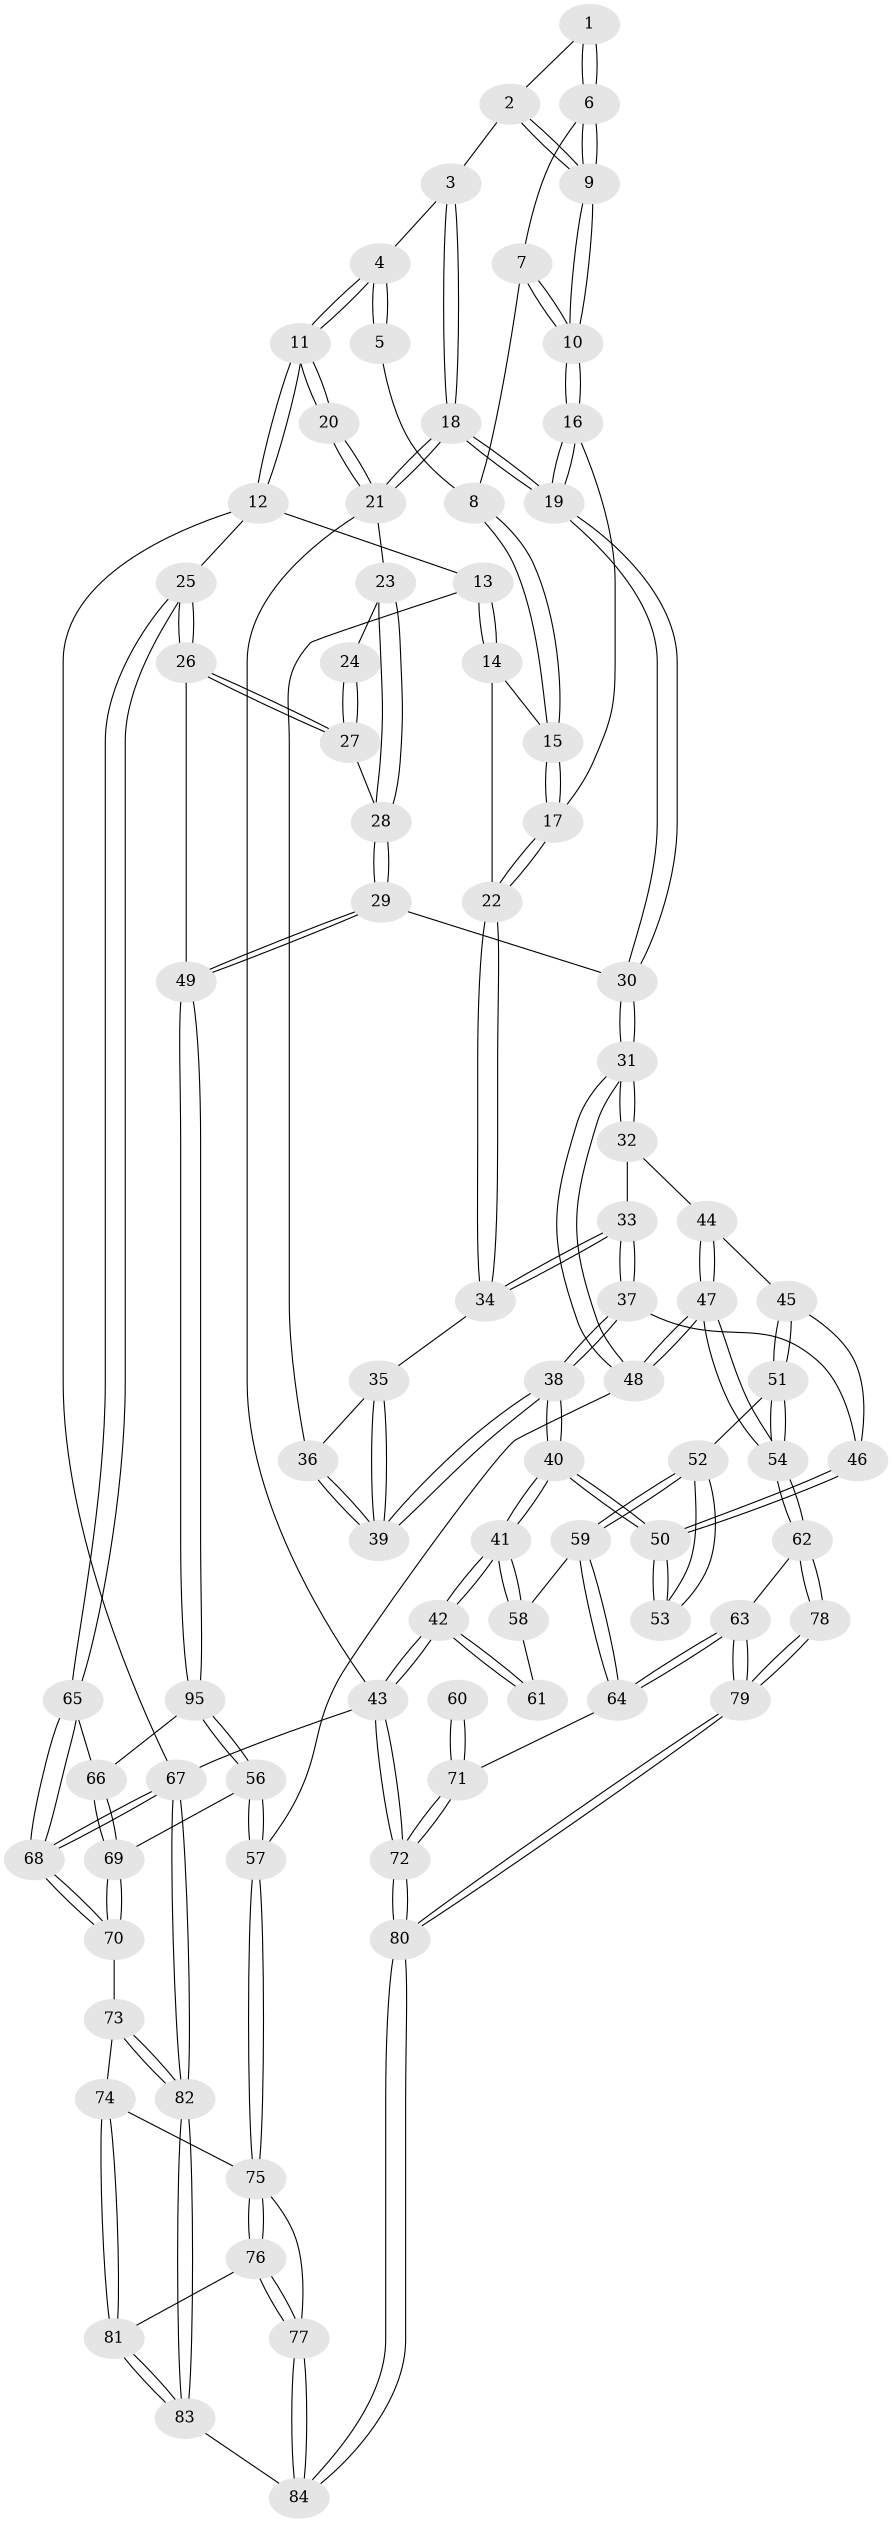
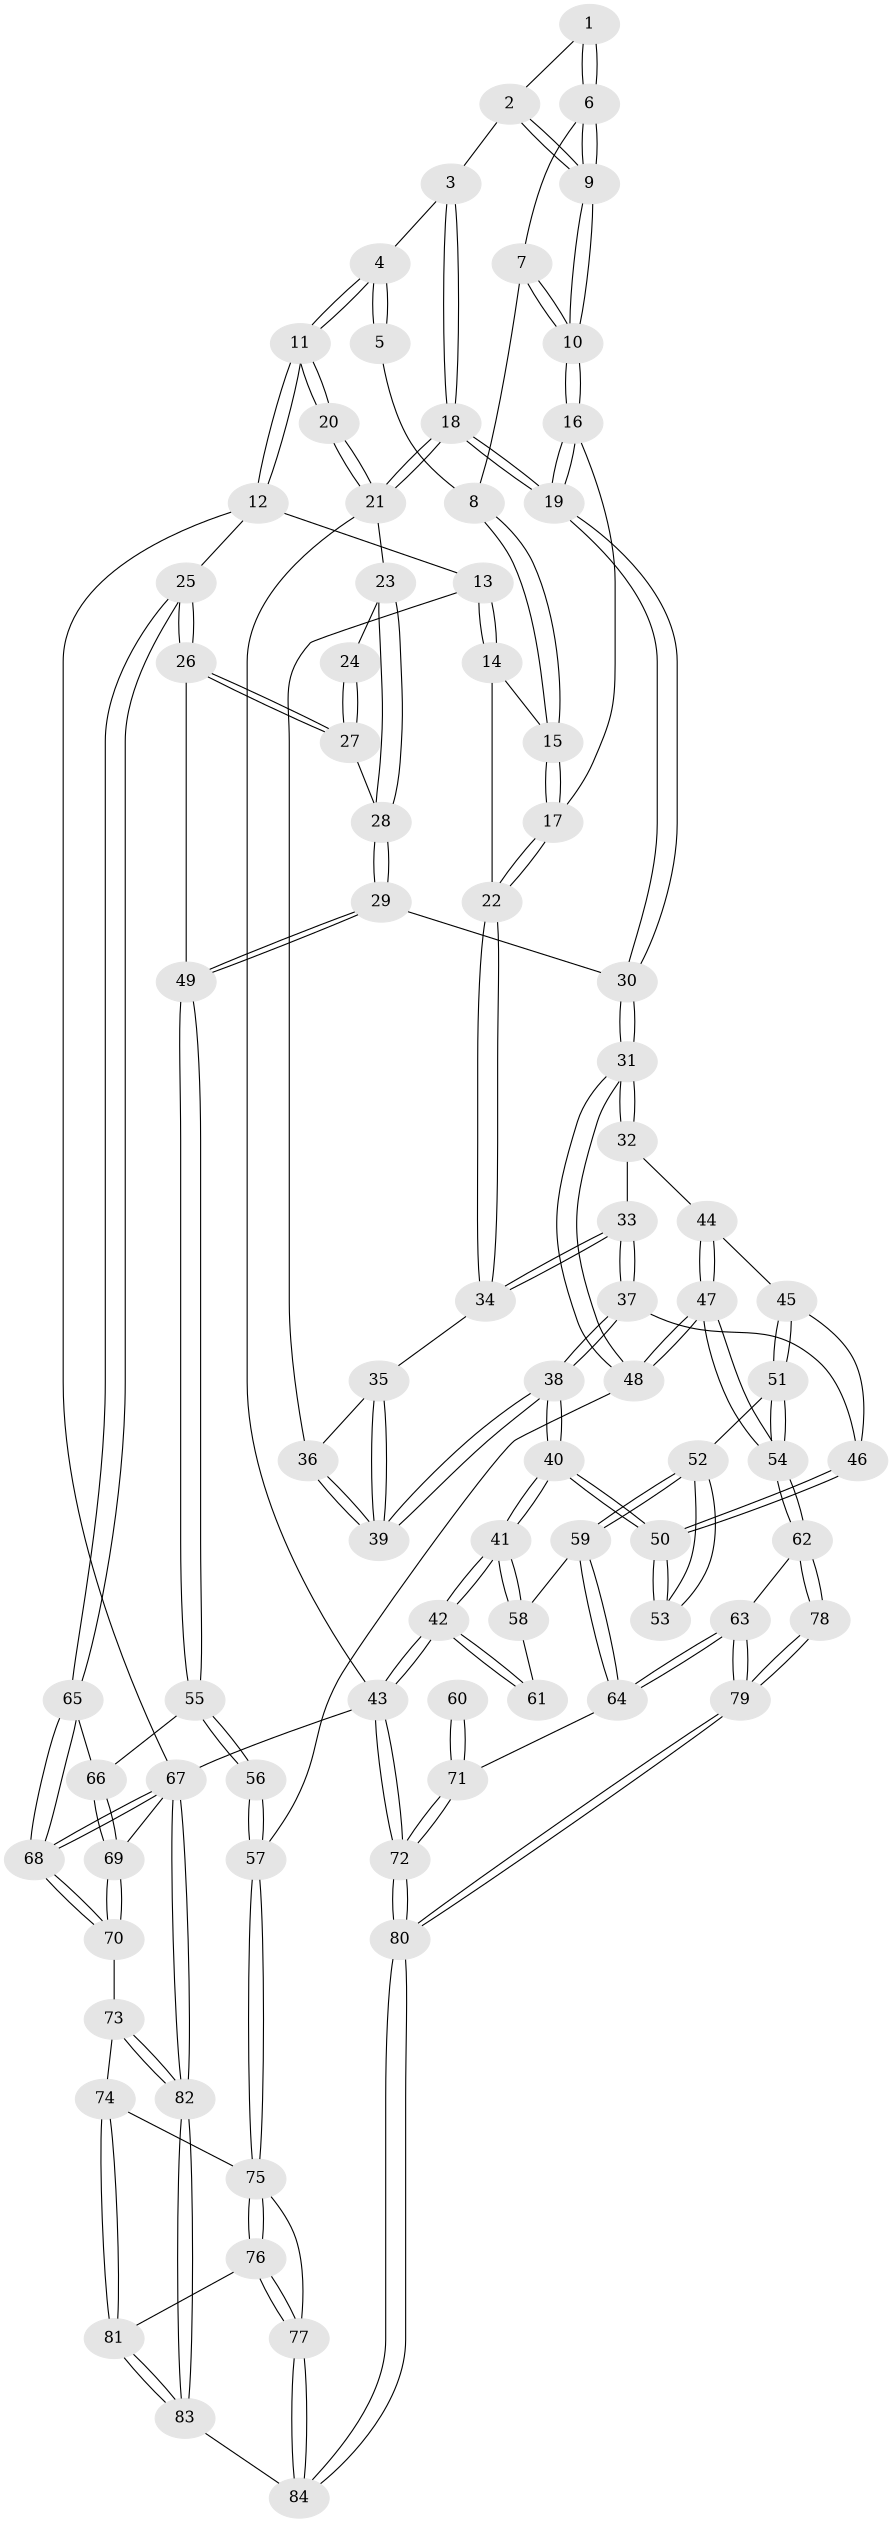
(195, 1700) -> (195, 1700)
(190, 1817) -> (145, 1820)
